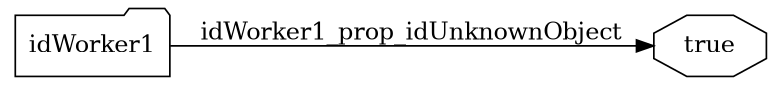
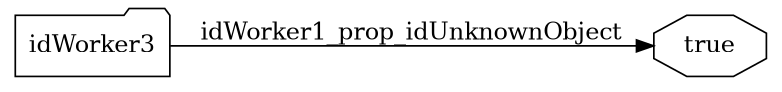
(93, 46) -> (93, 46)
